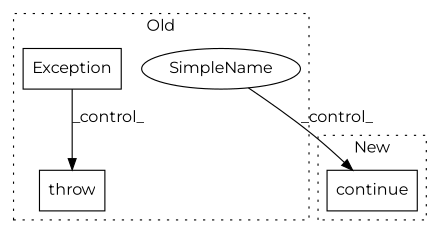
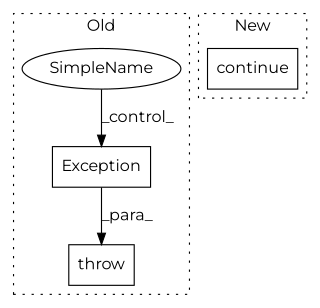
(108, 118) -> (127, 216)
(298, 123) -> (102, 112)
